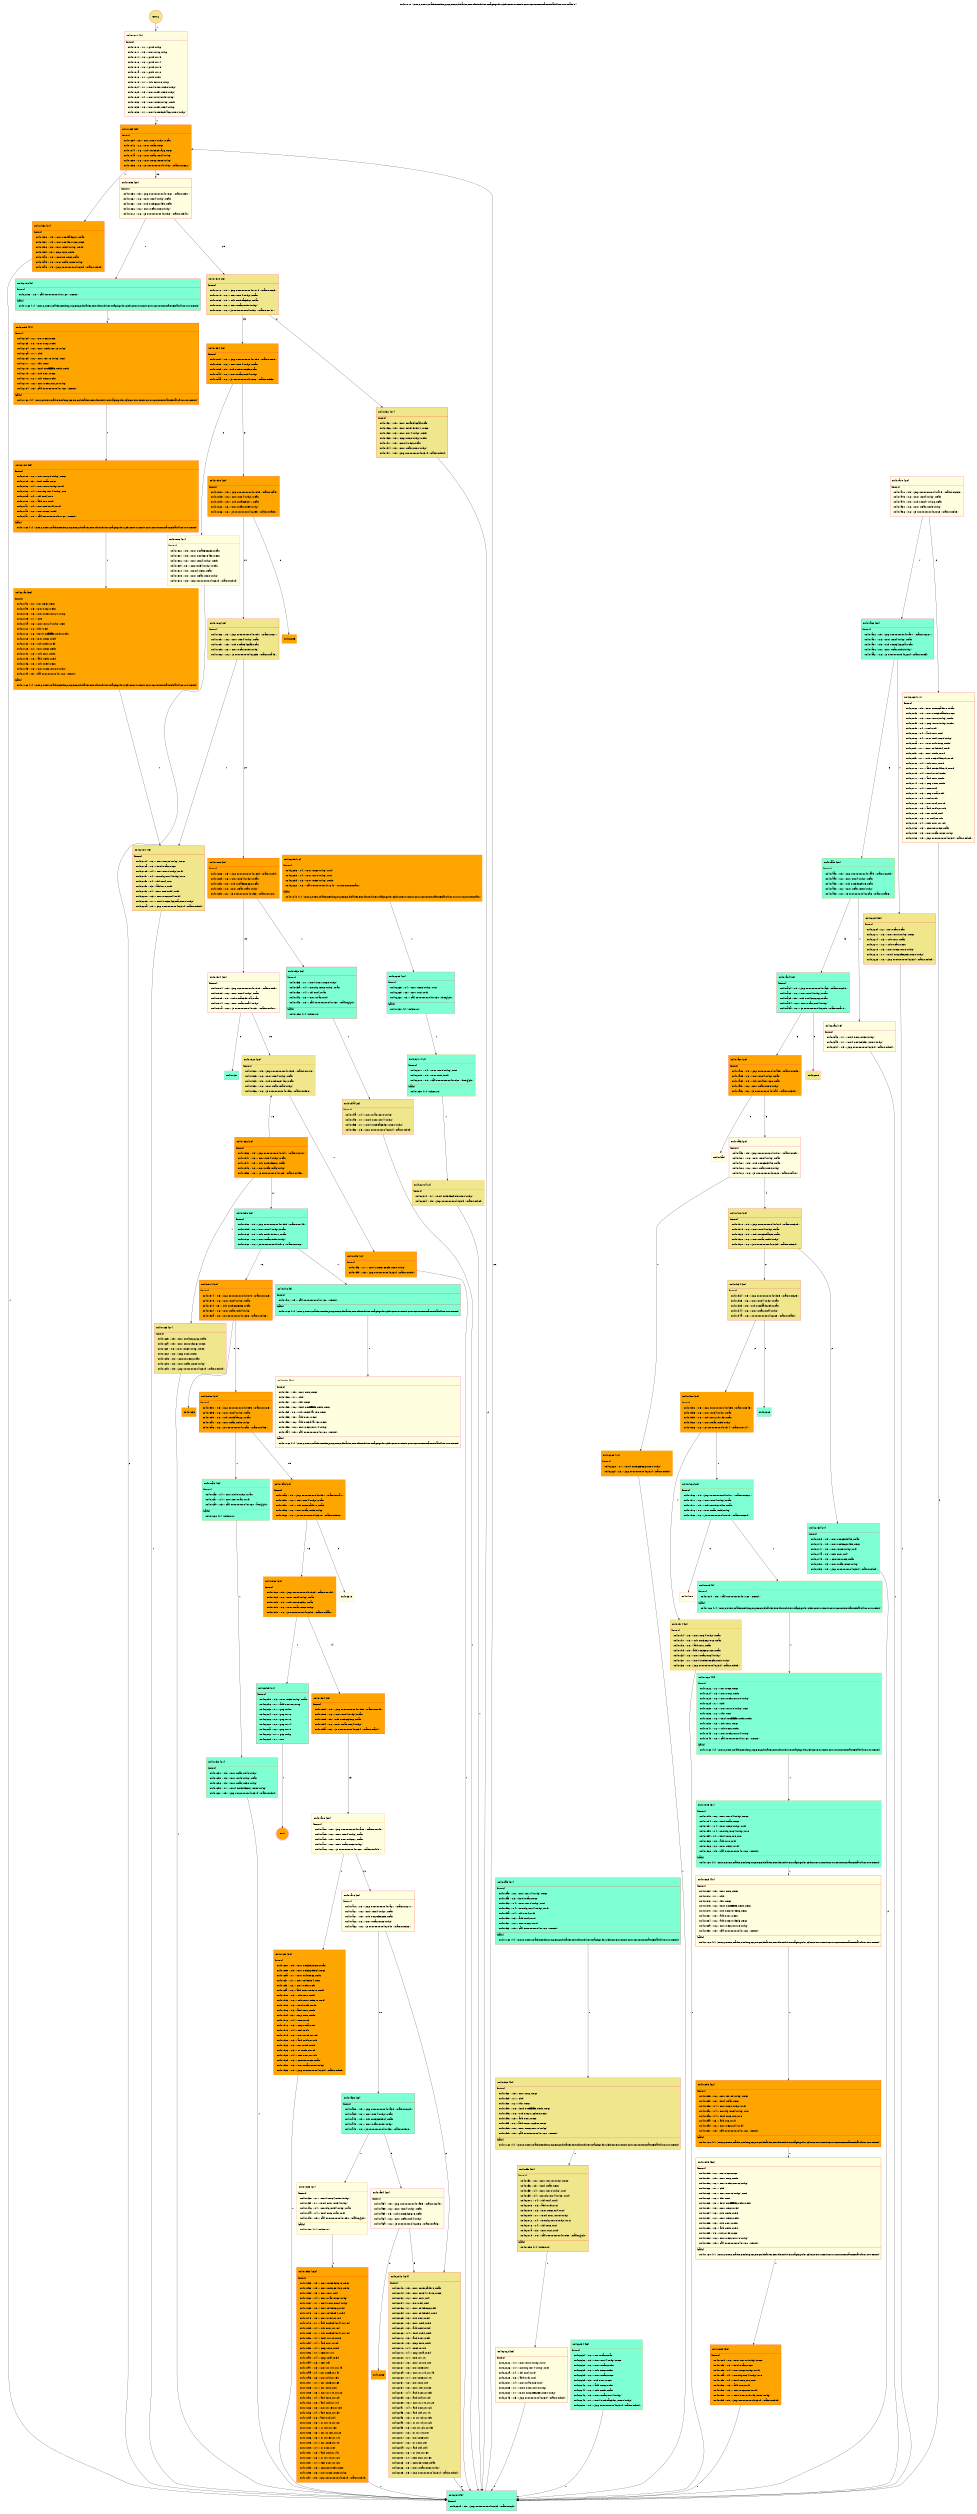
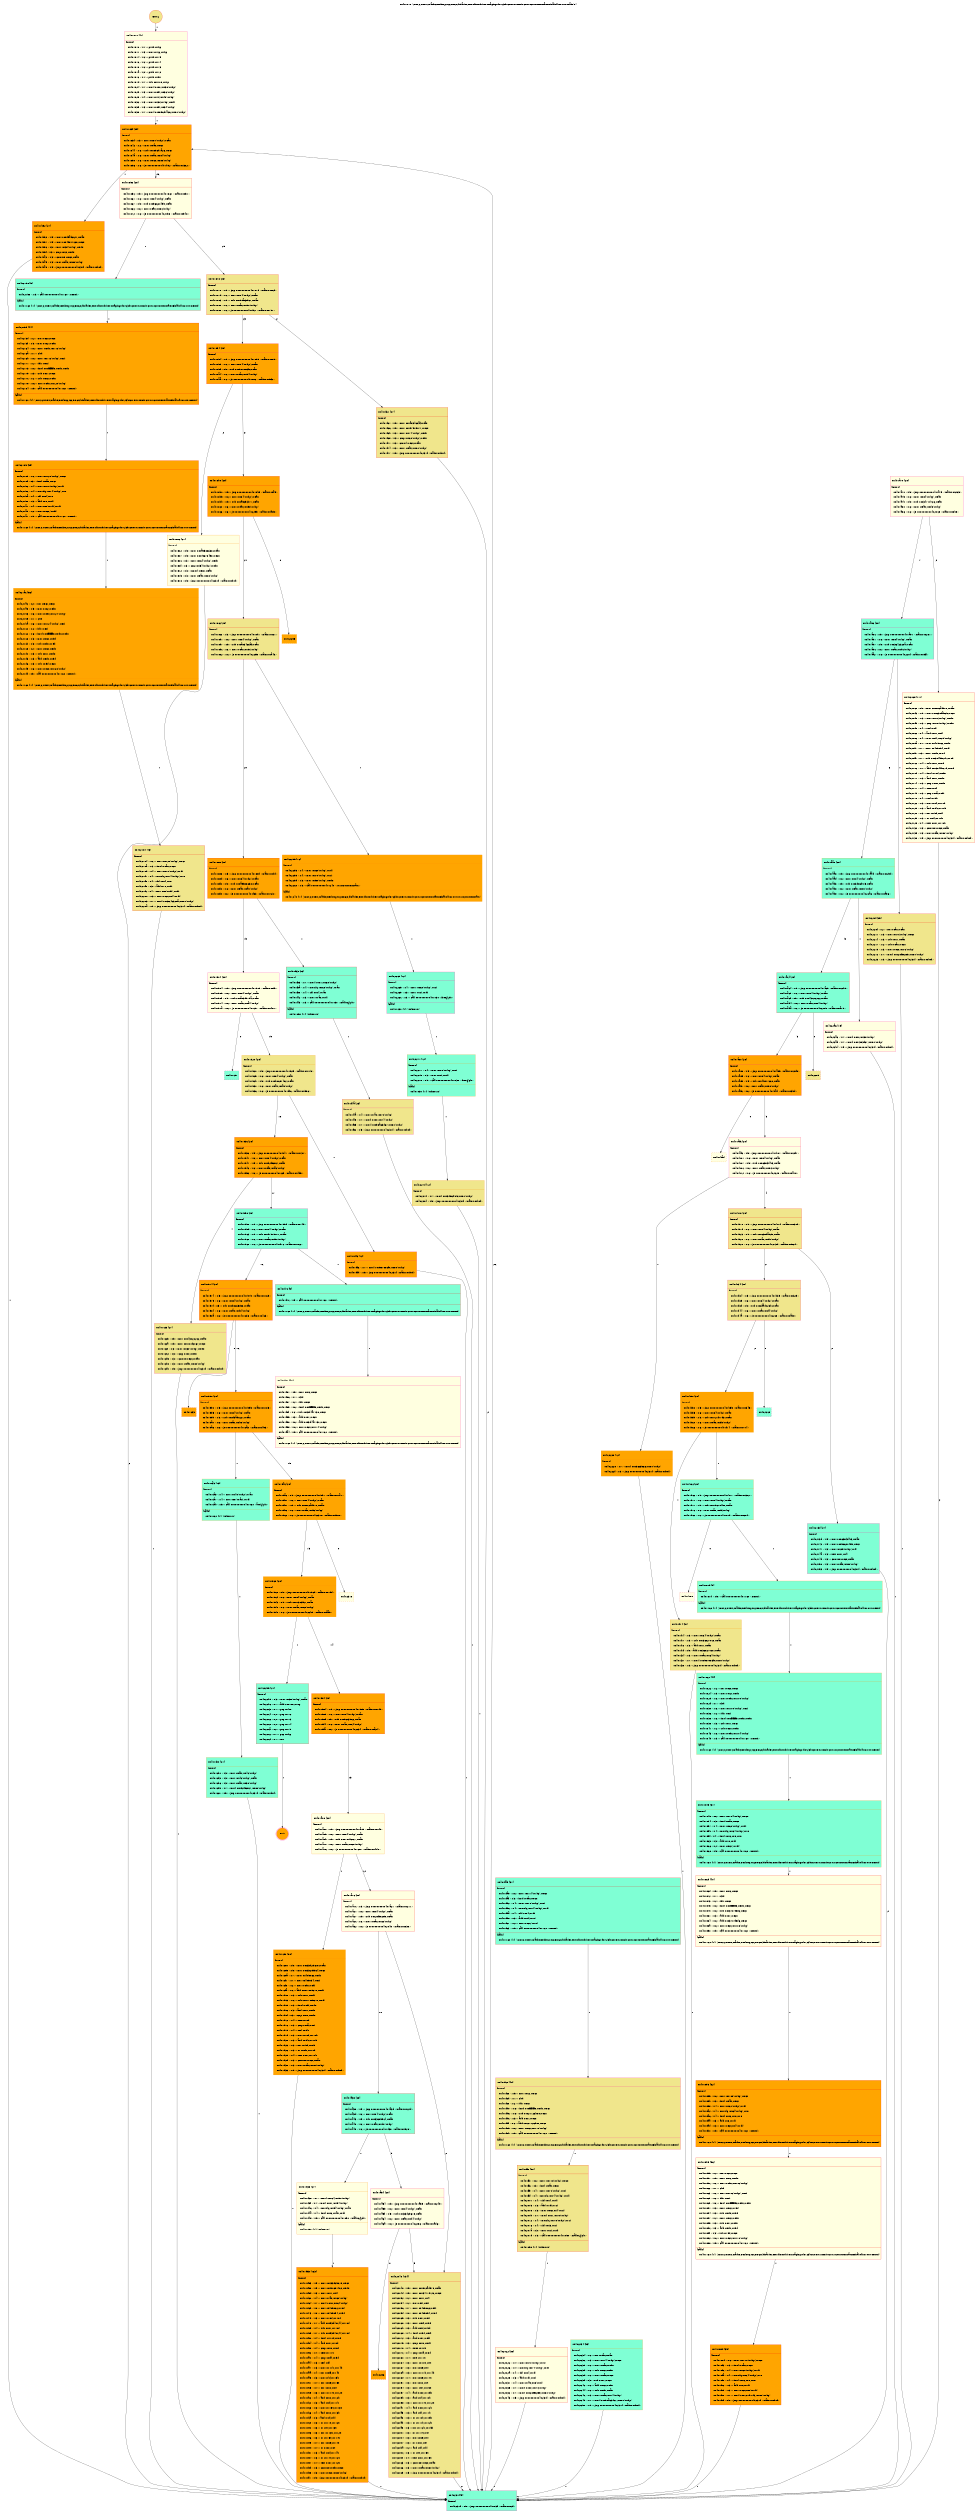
(208, 752) -> (311, 756)
(269, 1117) -> (277, 1116)
